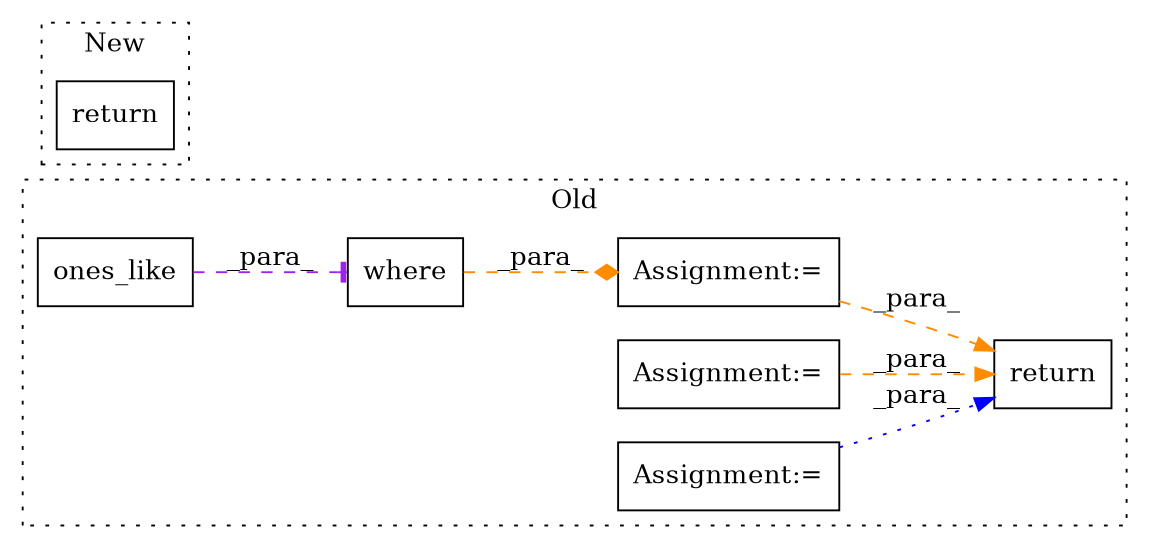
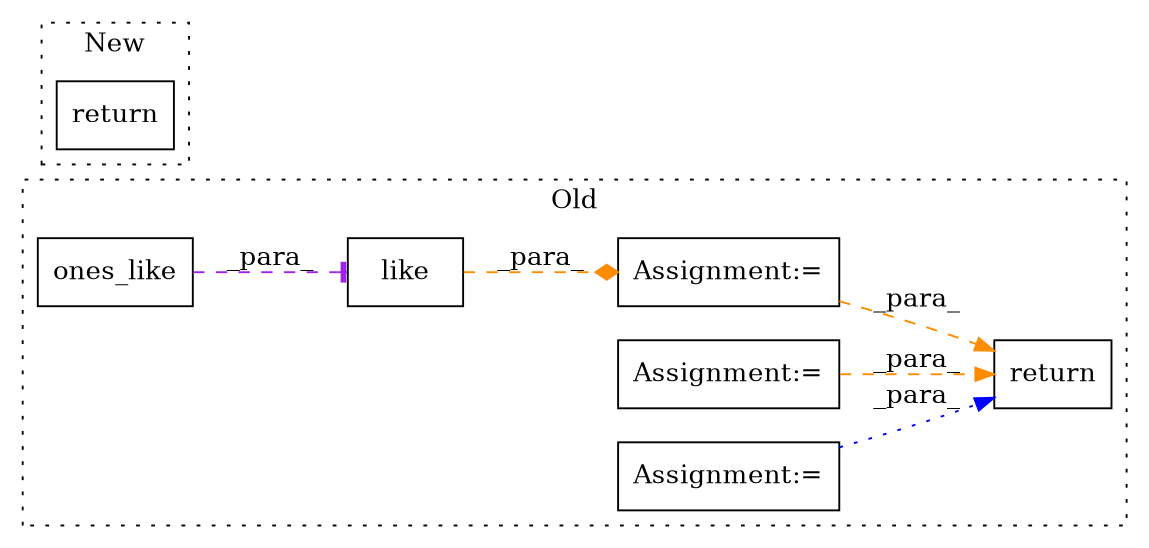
(405, 272) -> (405, 272)
